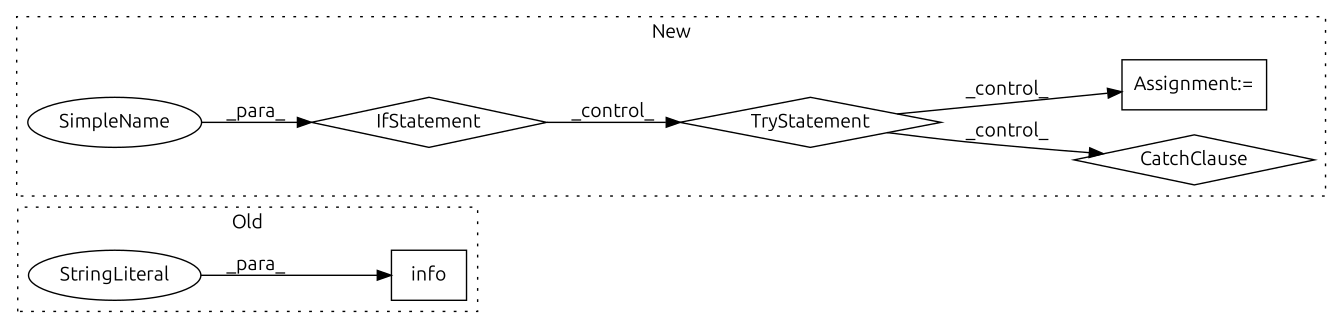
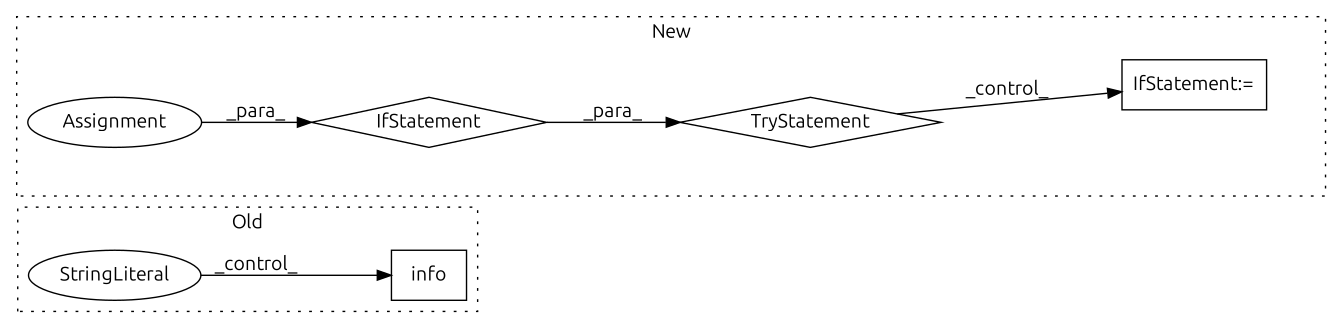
(1194, 85) -> (1194, 85)
(613, 112) -> (613, 112)
(115, 122) -> (115, 122)
(1194, 160) -> none
(257, 265) -> (257, 265)
